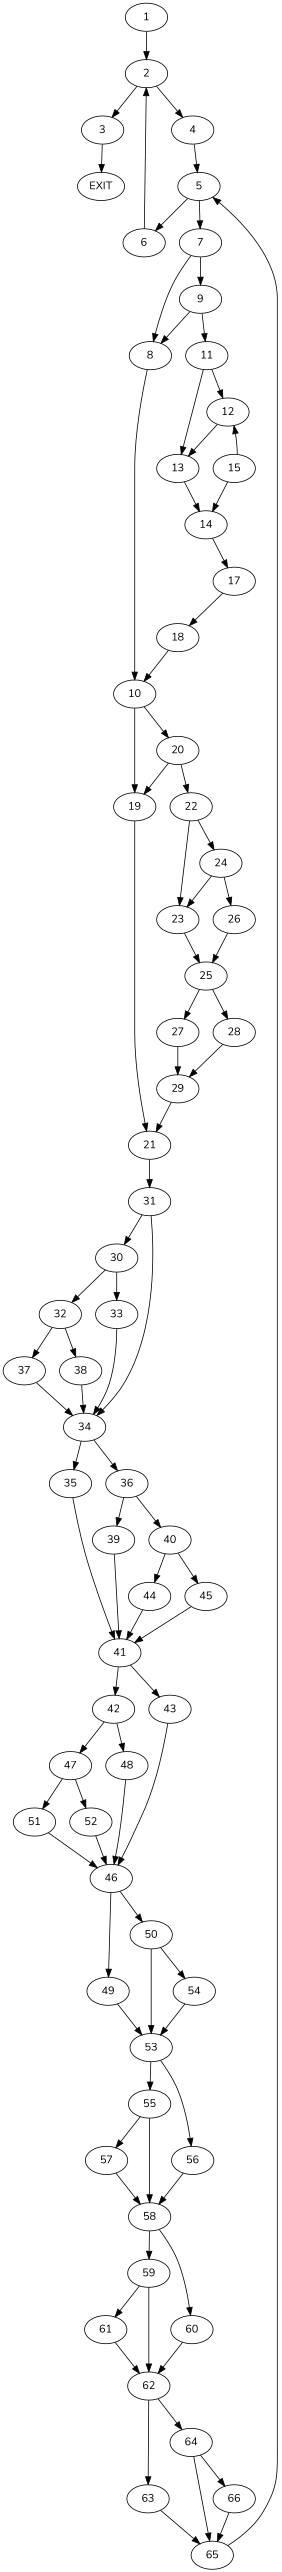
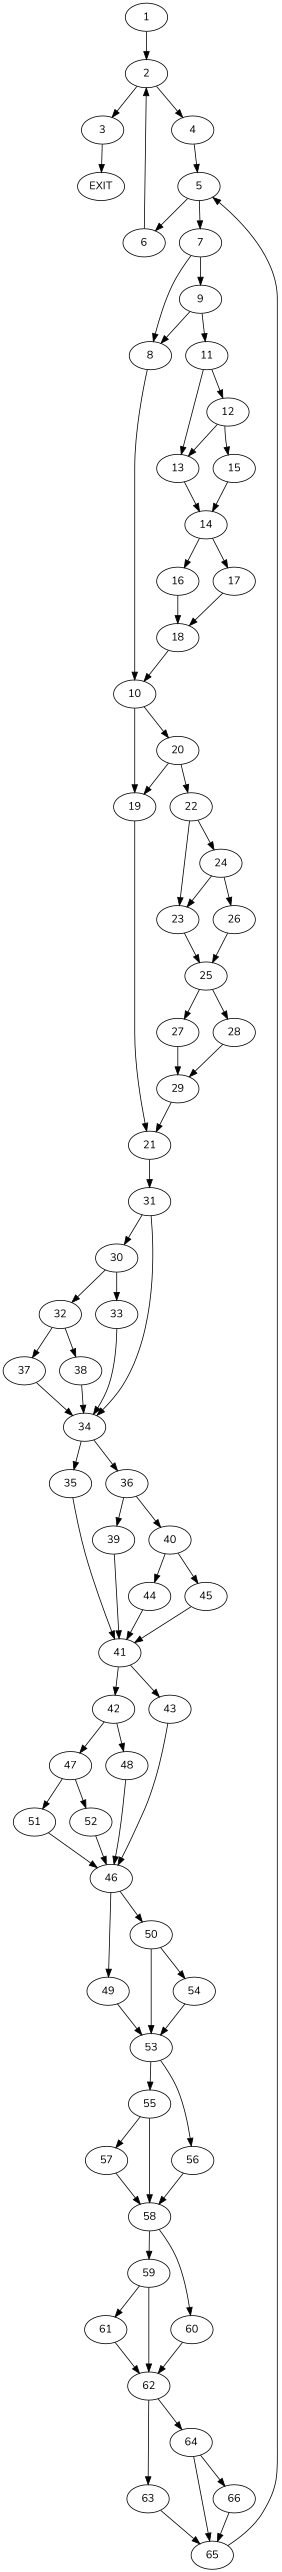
(237, 444) -> (225, 437)
none -> (178, 581)
